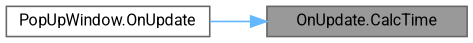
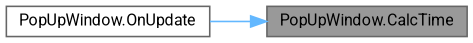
(367, 21) -> (367, 21)
